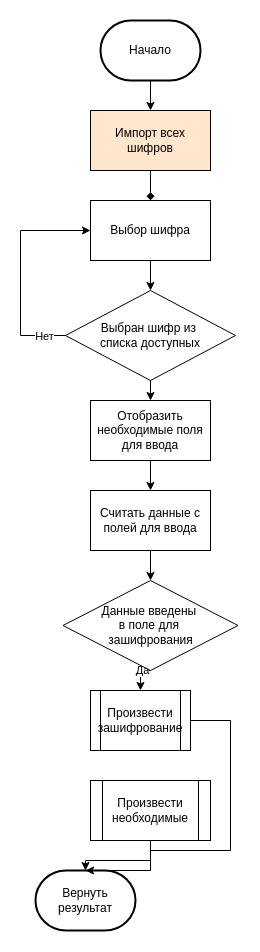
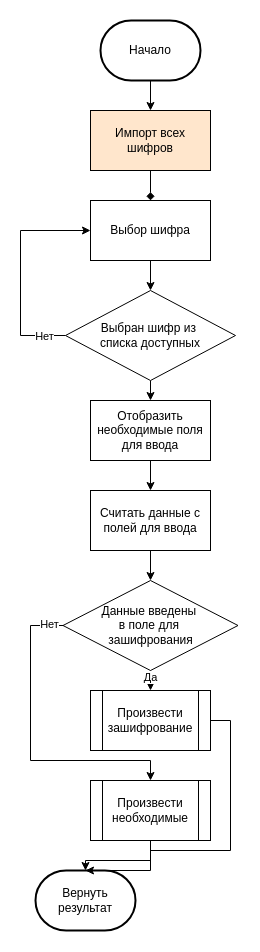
(141, 721) -> (151, 721)
none -> (31, 744)
